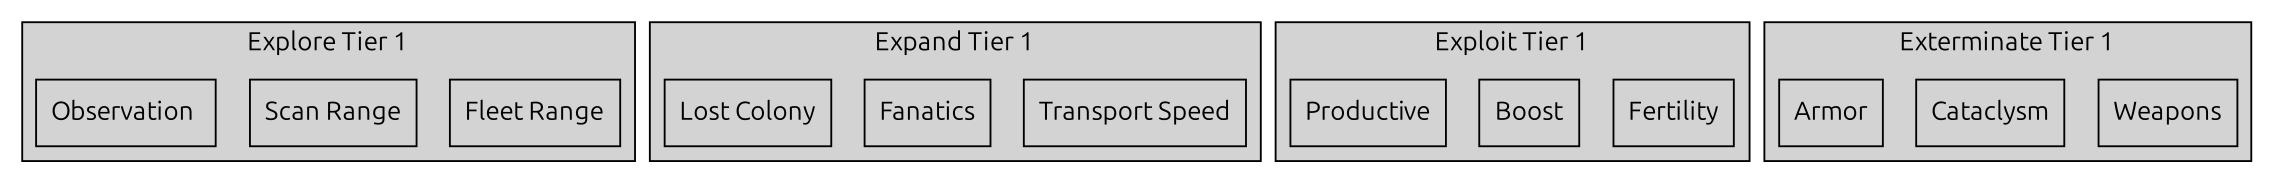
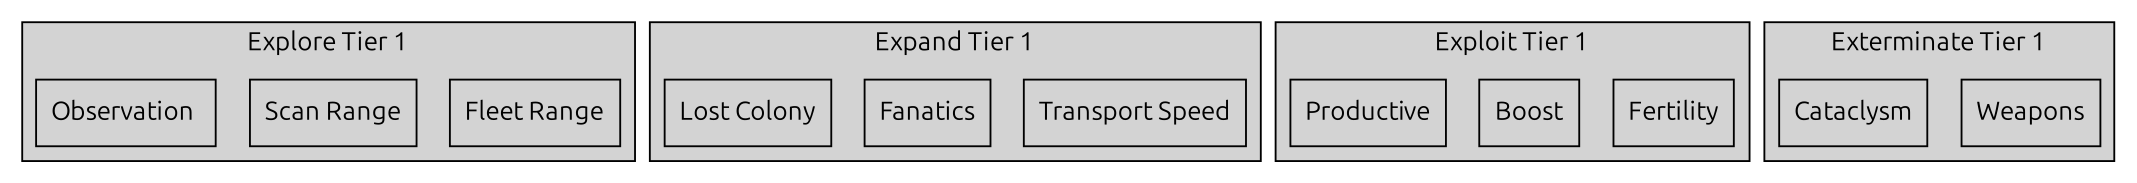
(1831, 113) -> none
